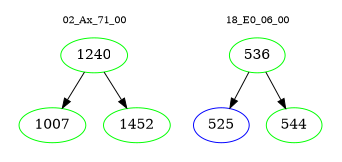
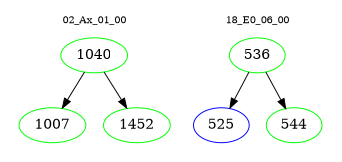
(95, 21) -> (95, 21)
(94, 55) -> (94, 55)
